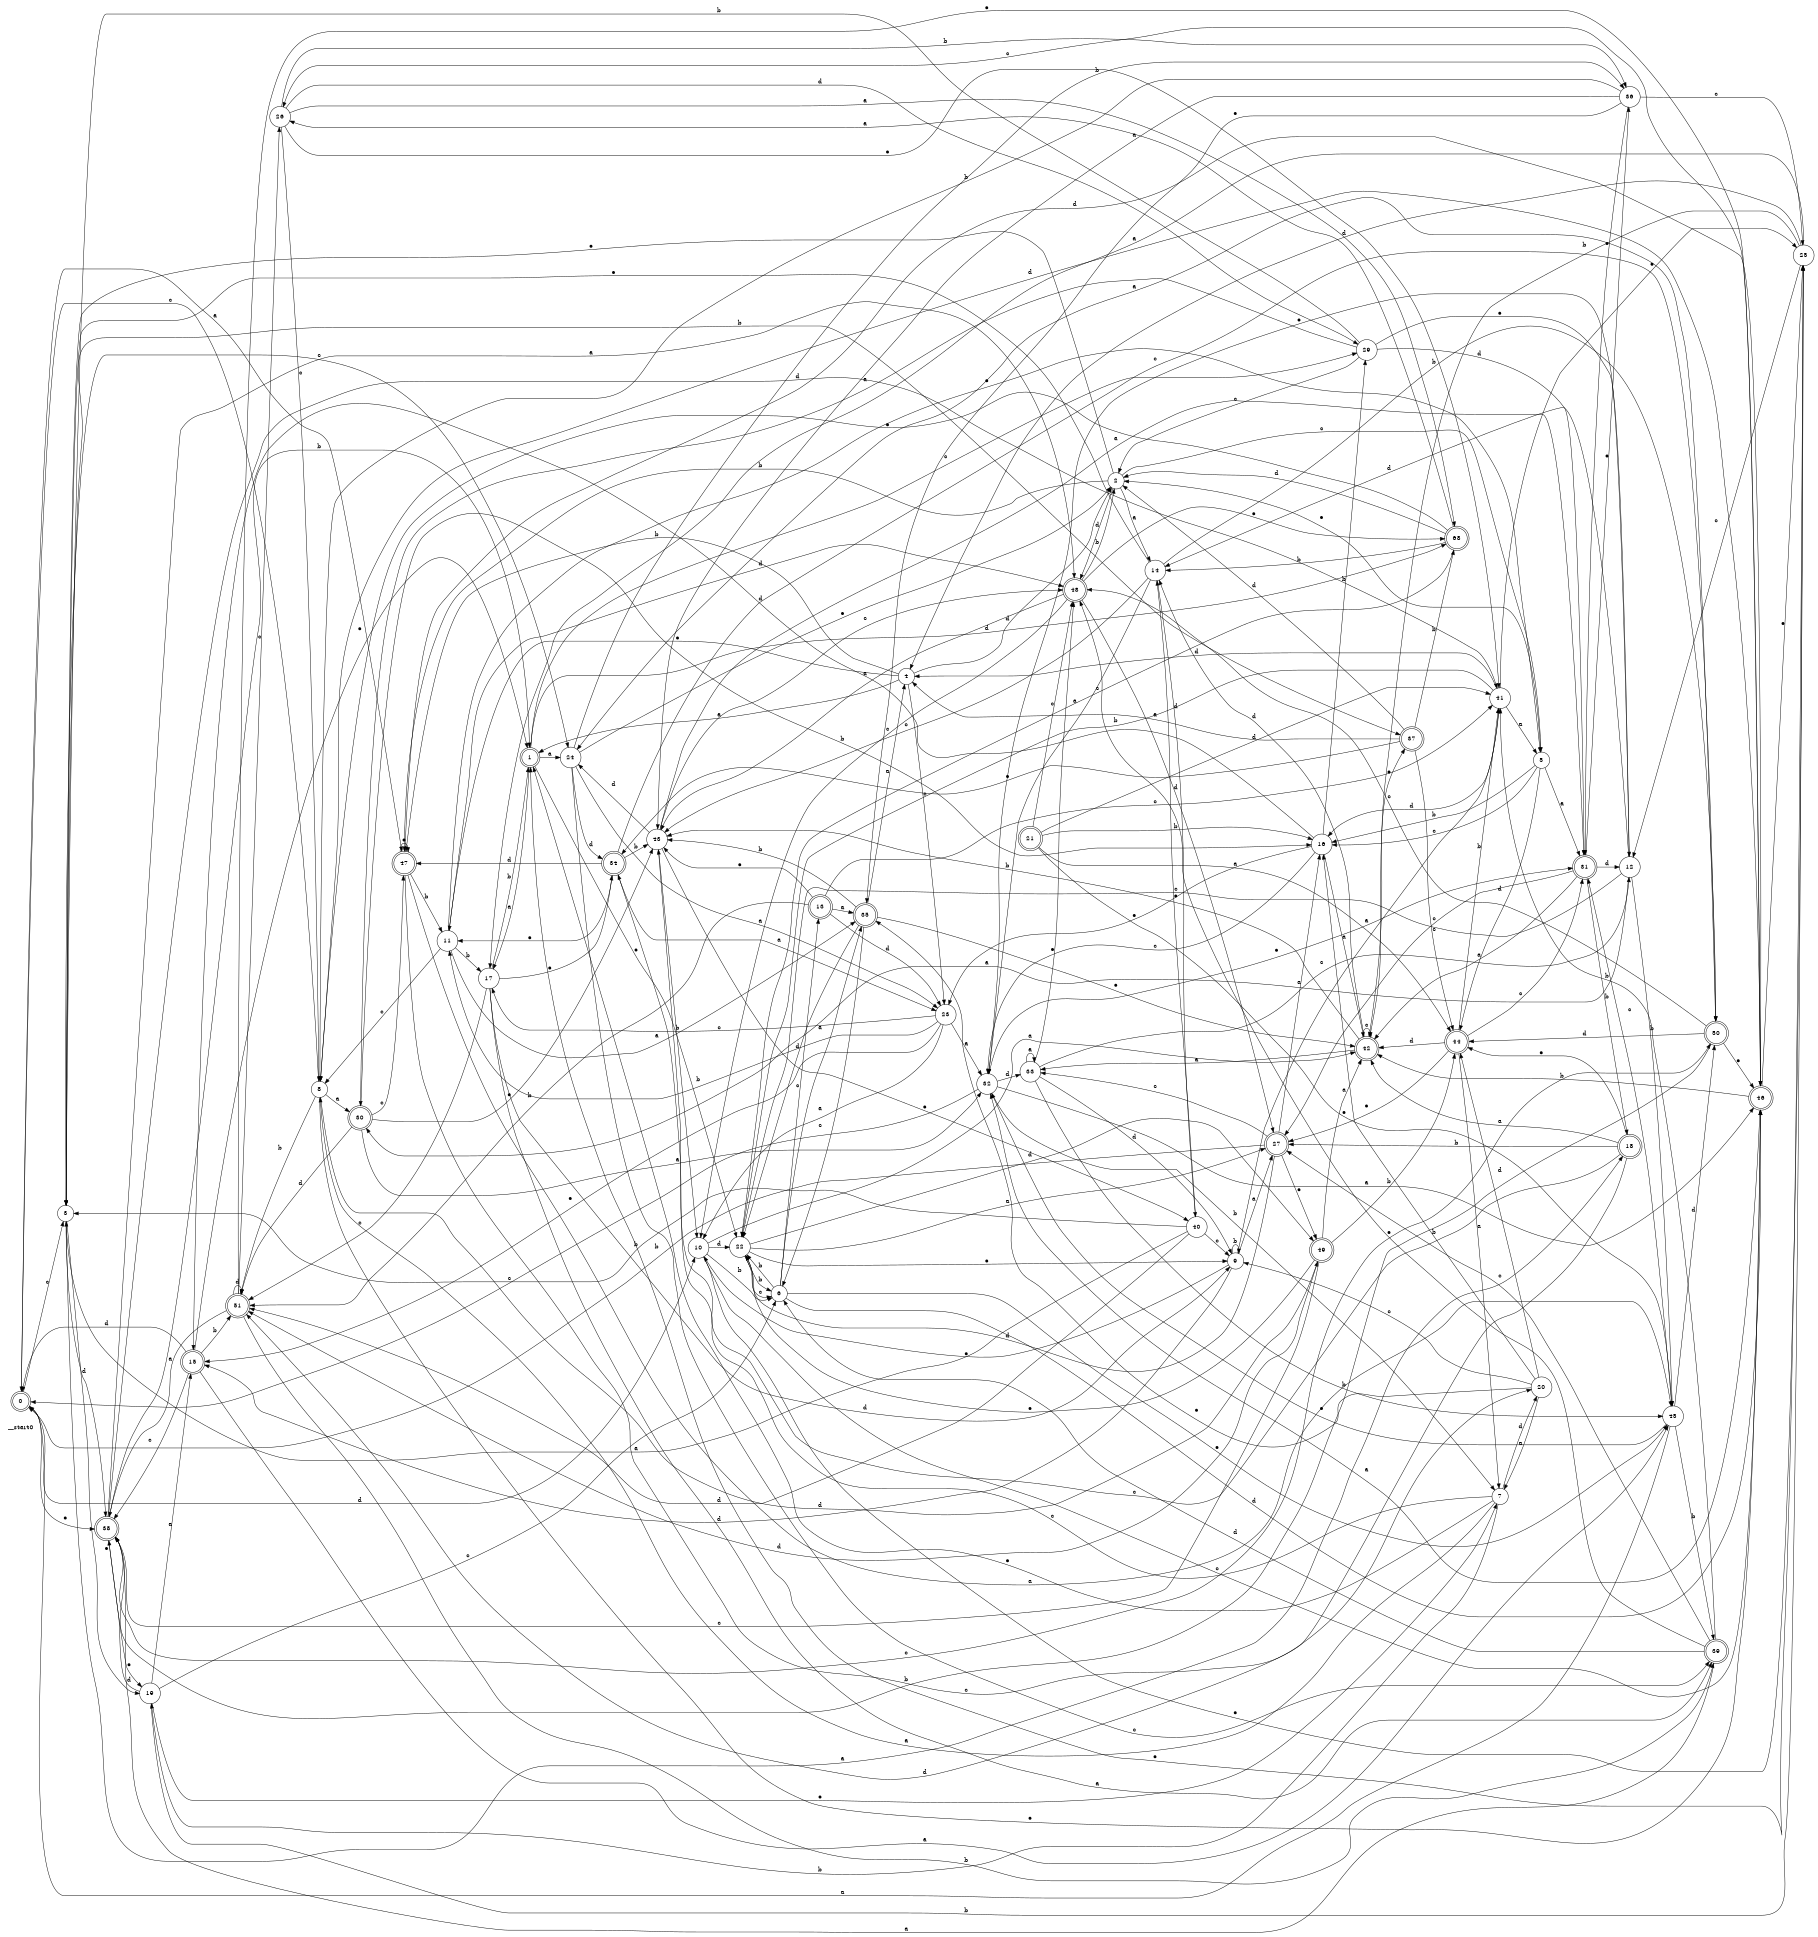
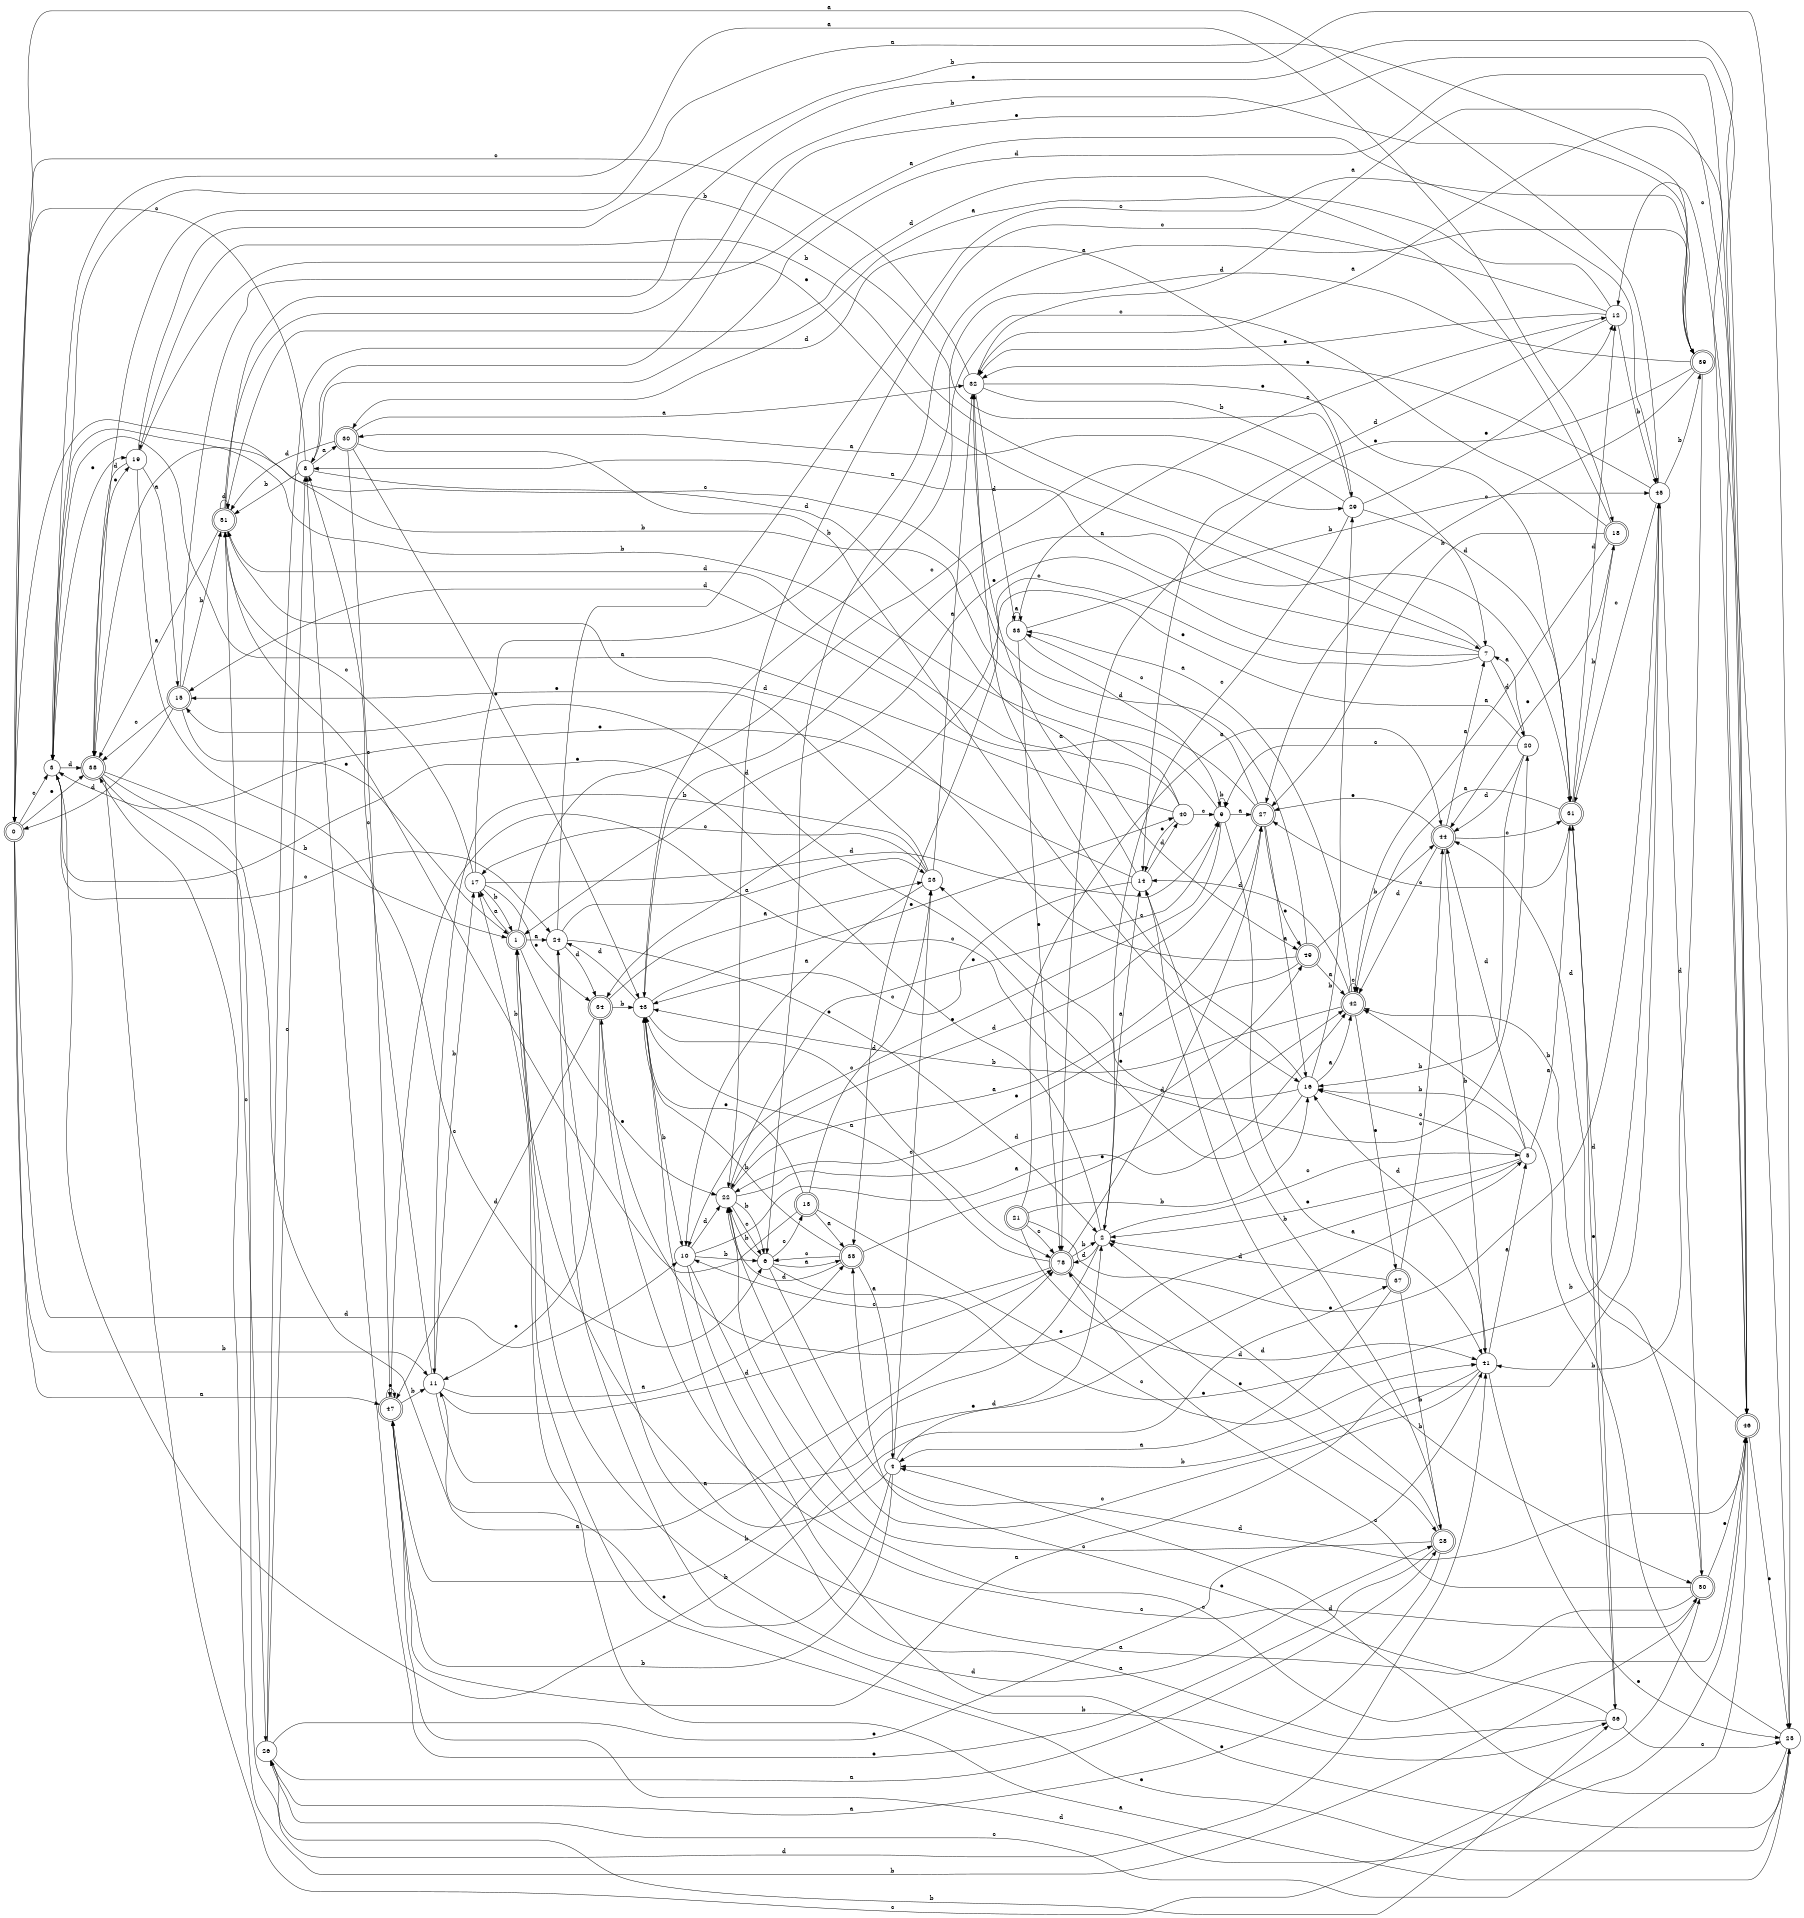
(1607, 243) -> (1594, 1147)
(689, 320) -> none
(1457, 538) -> (1443, 1541)
(1075, 590) -> (1061, 1263)
(1197, 652) -> (1183, 1462)
(1116, 721) -> (1102, 1499)
(998, 784) -> (971, 1352)
none -> (30, 1314)
(21, 1428) -> none
